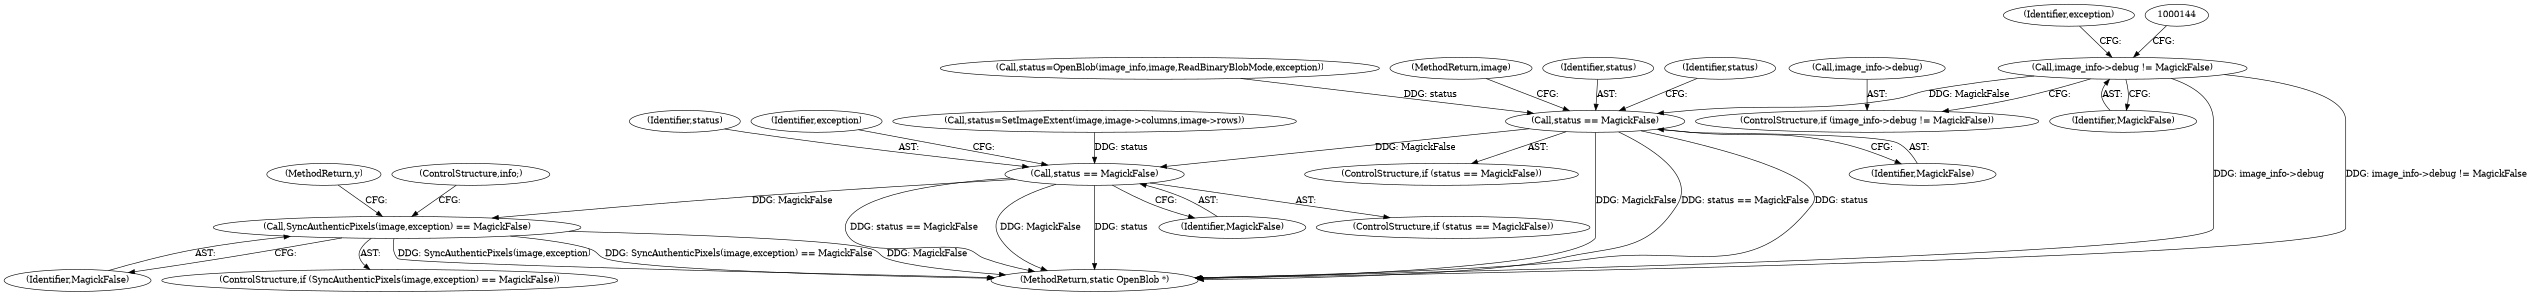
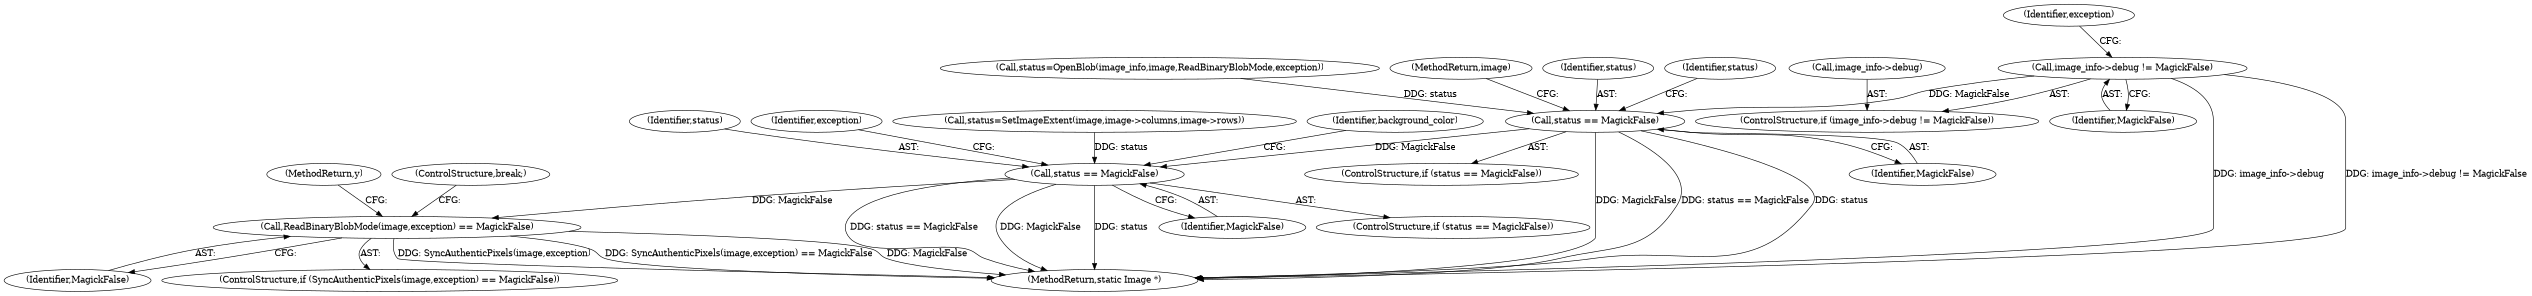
(2177, 15) -> none
(2061, 95) -> (2061, 95)
none -> (1395, 121)
(471, 174) -> (471, 174)
(397, 227) -> (397, 227)
(1095, 280) -> (1095, 280)
